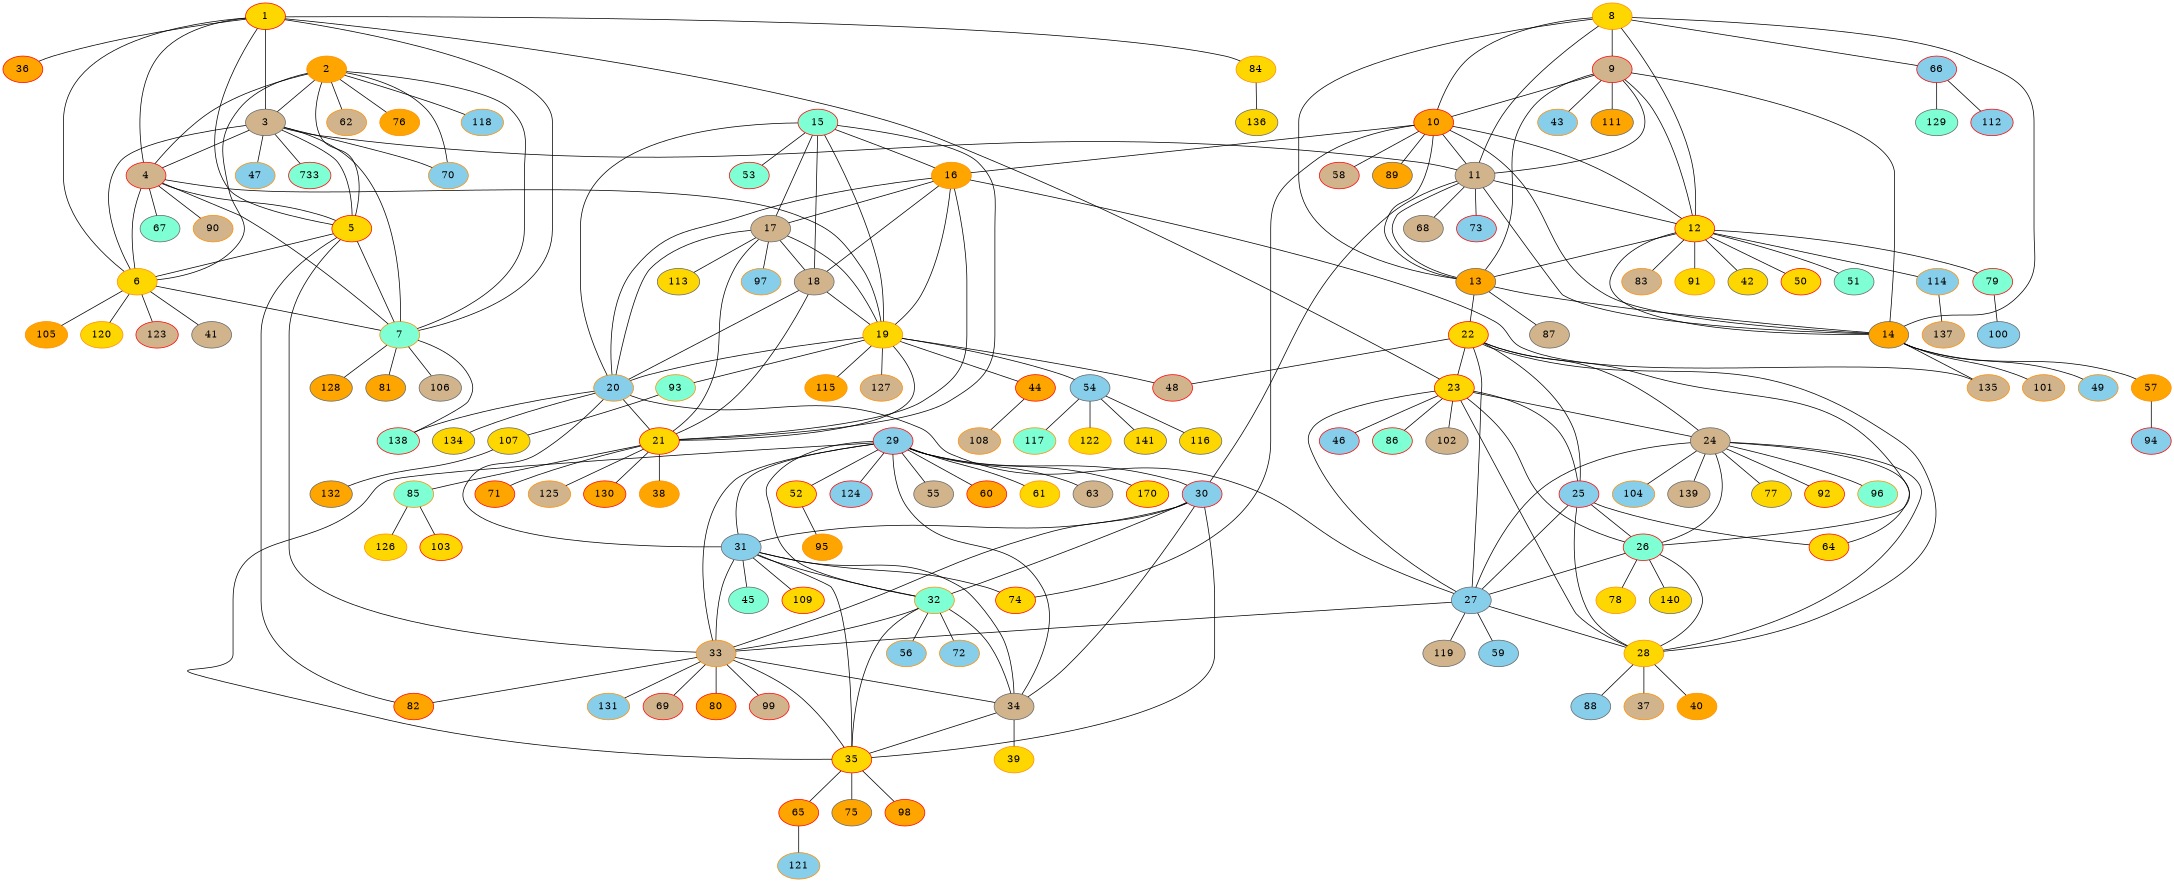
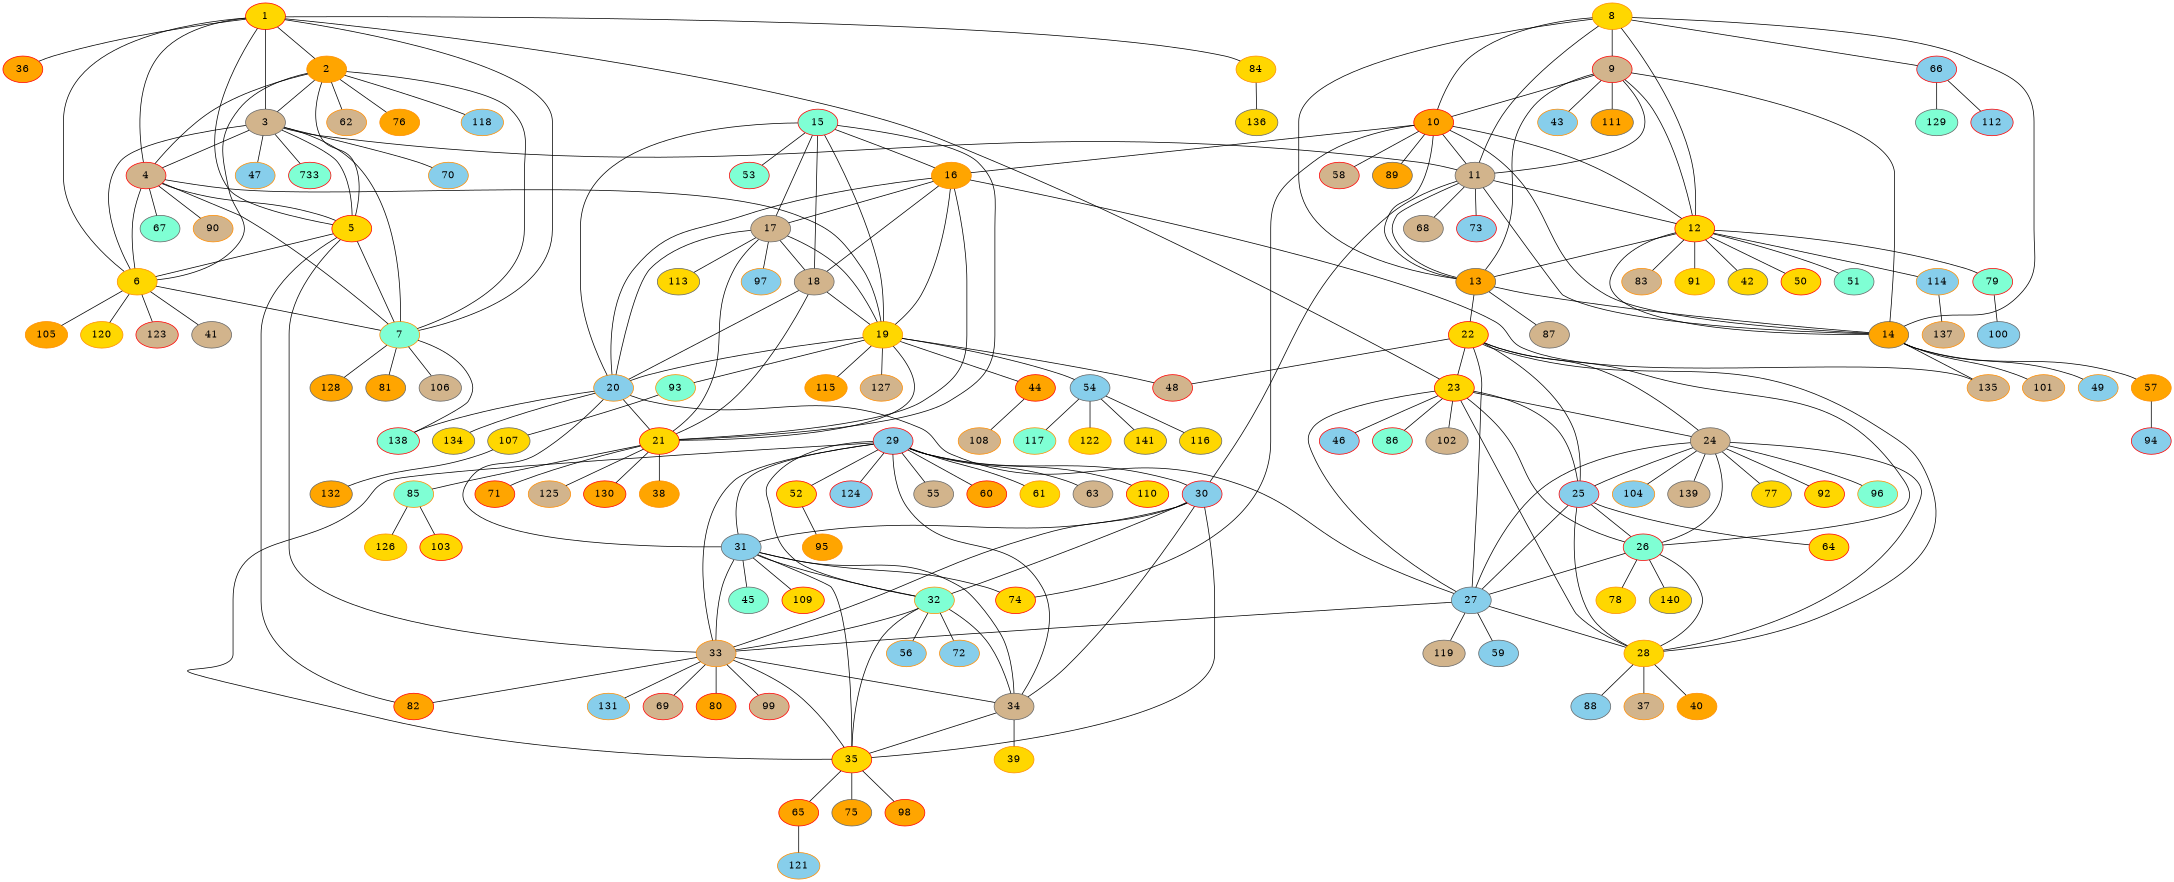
(420, 103) -> (296, 43)
(1887, 469) -> (1643, 466)
(1148, 494) -> (1148, 494)
